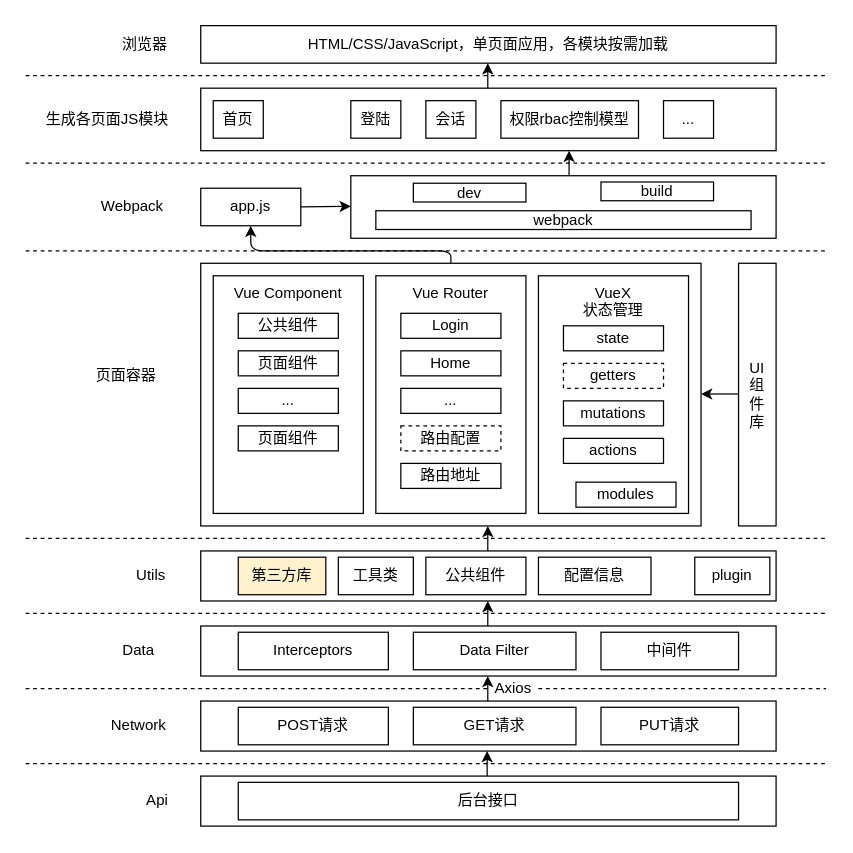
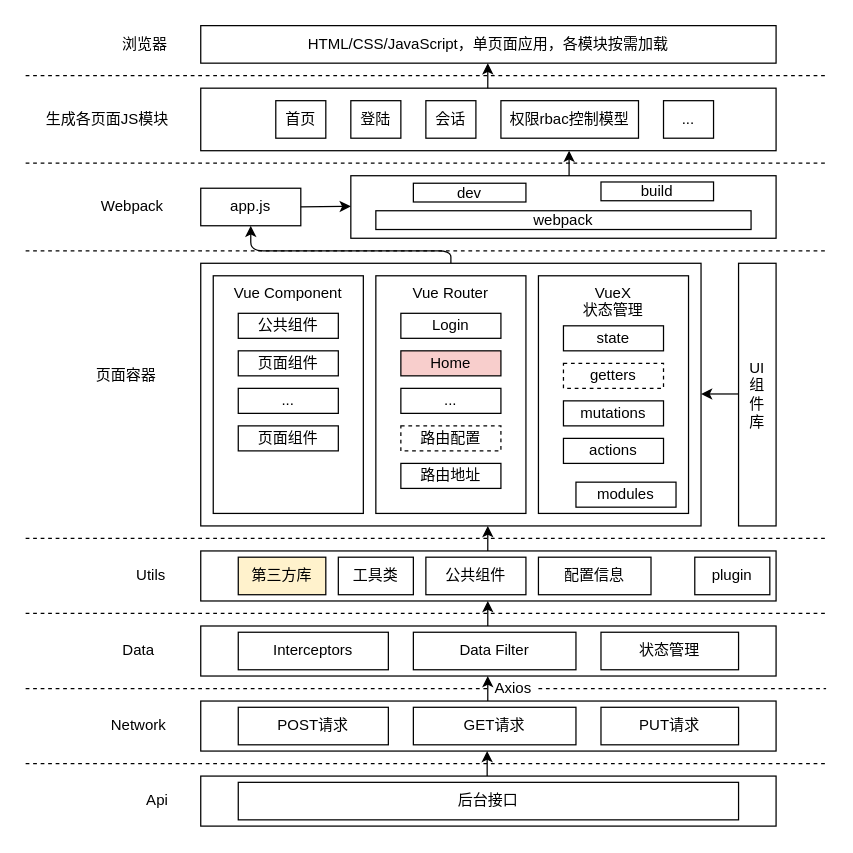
(238, 119) -> (301, 119)
(451, 363) -> (451, 363)
(669, 651) -> (669, 651)
